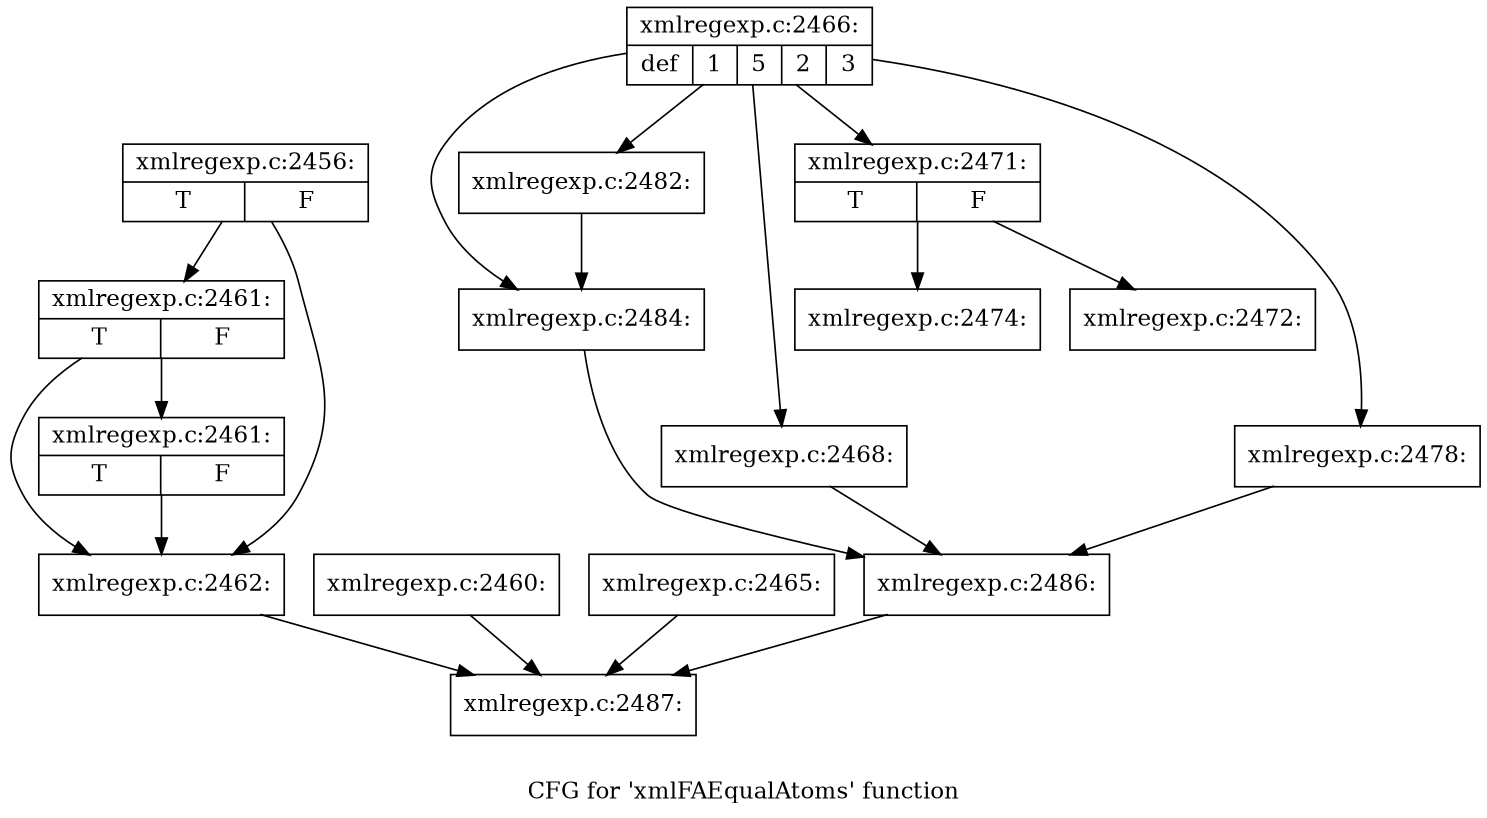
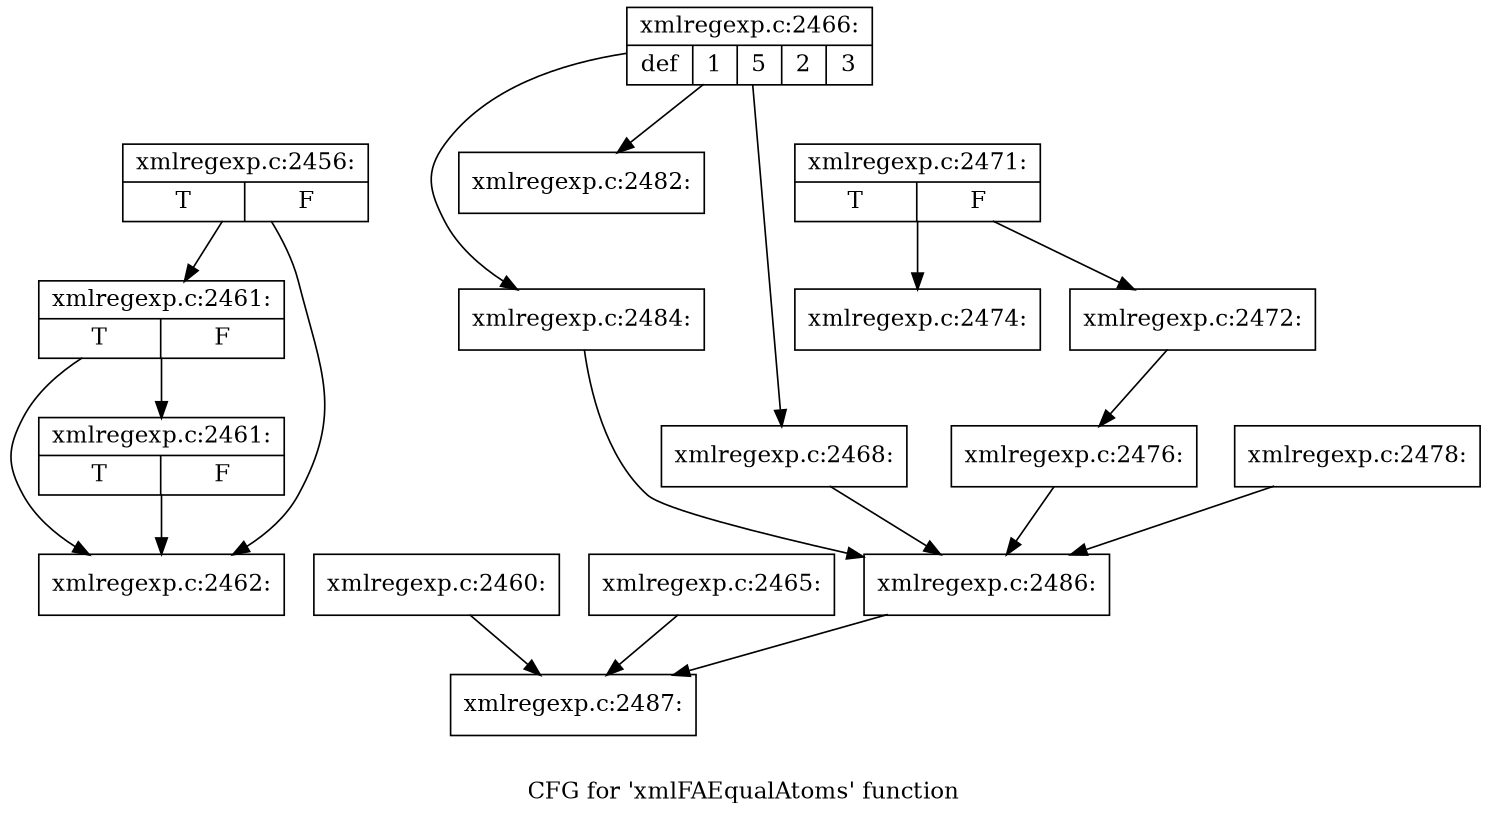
(827, 109) -> none
(1184, 157) -> none
(582, 243) -> none
none -> (1074, 456)
(359, 642) -> none
